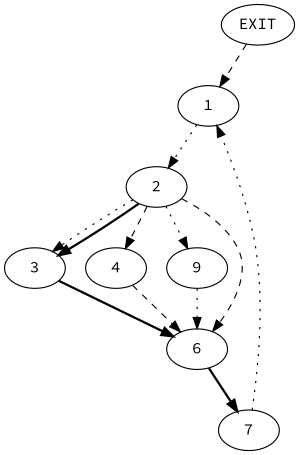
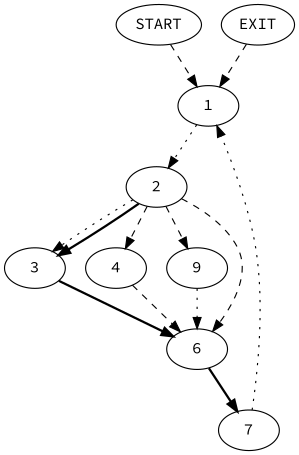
none -> (159, 25)
(174, 222) -> (174, 222)
